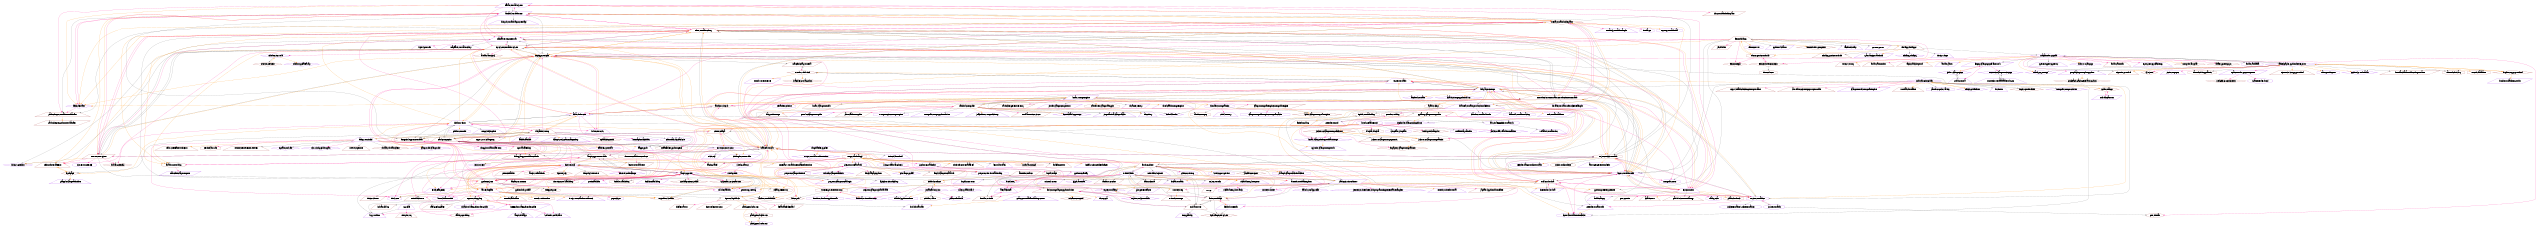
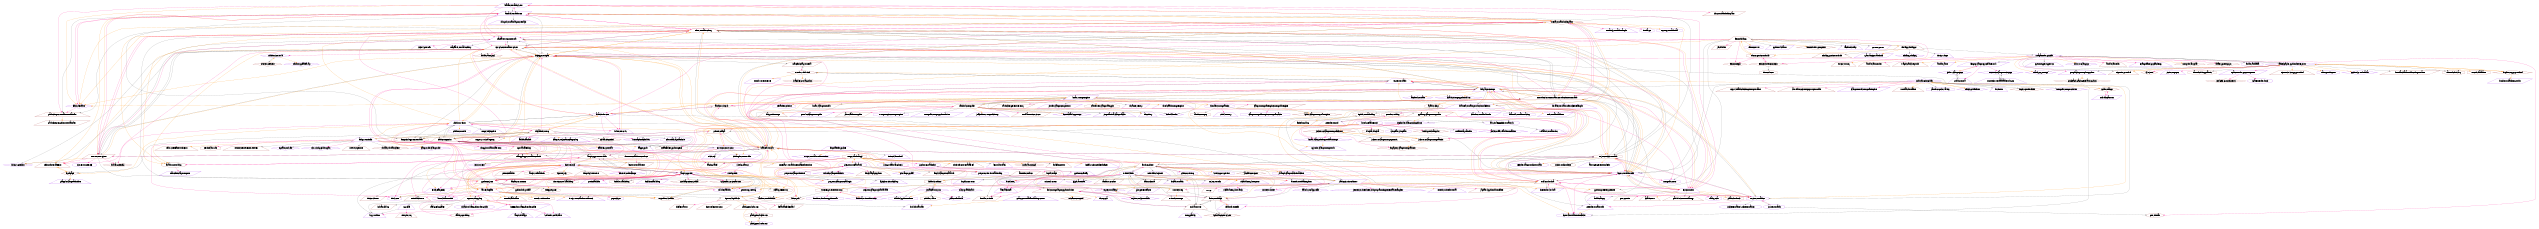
(2153, 64) -> (2151, 64)
